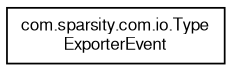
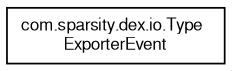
(116, 36) -> (116, 36)
